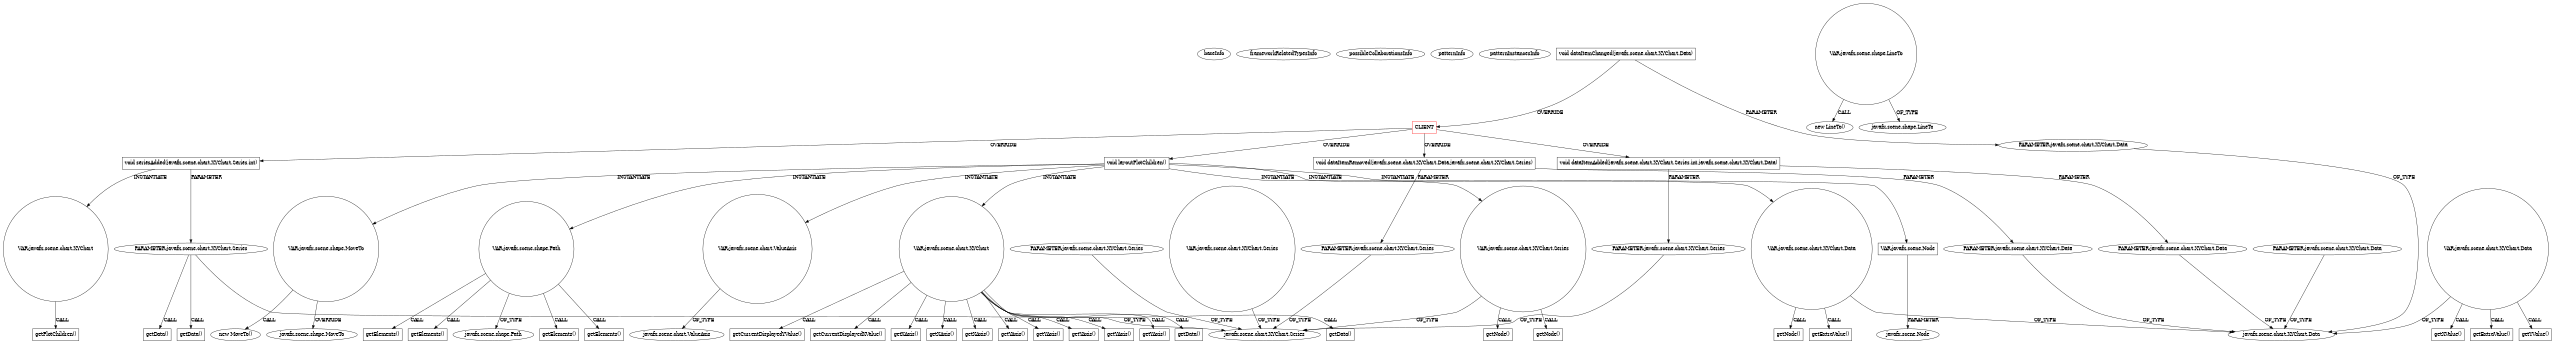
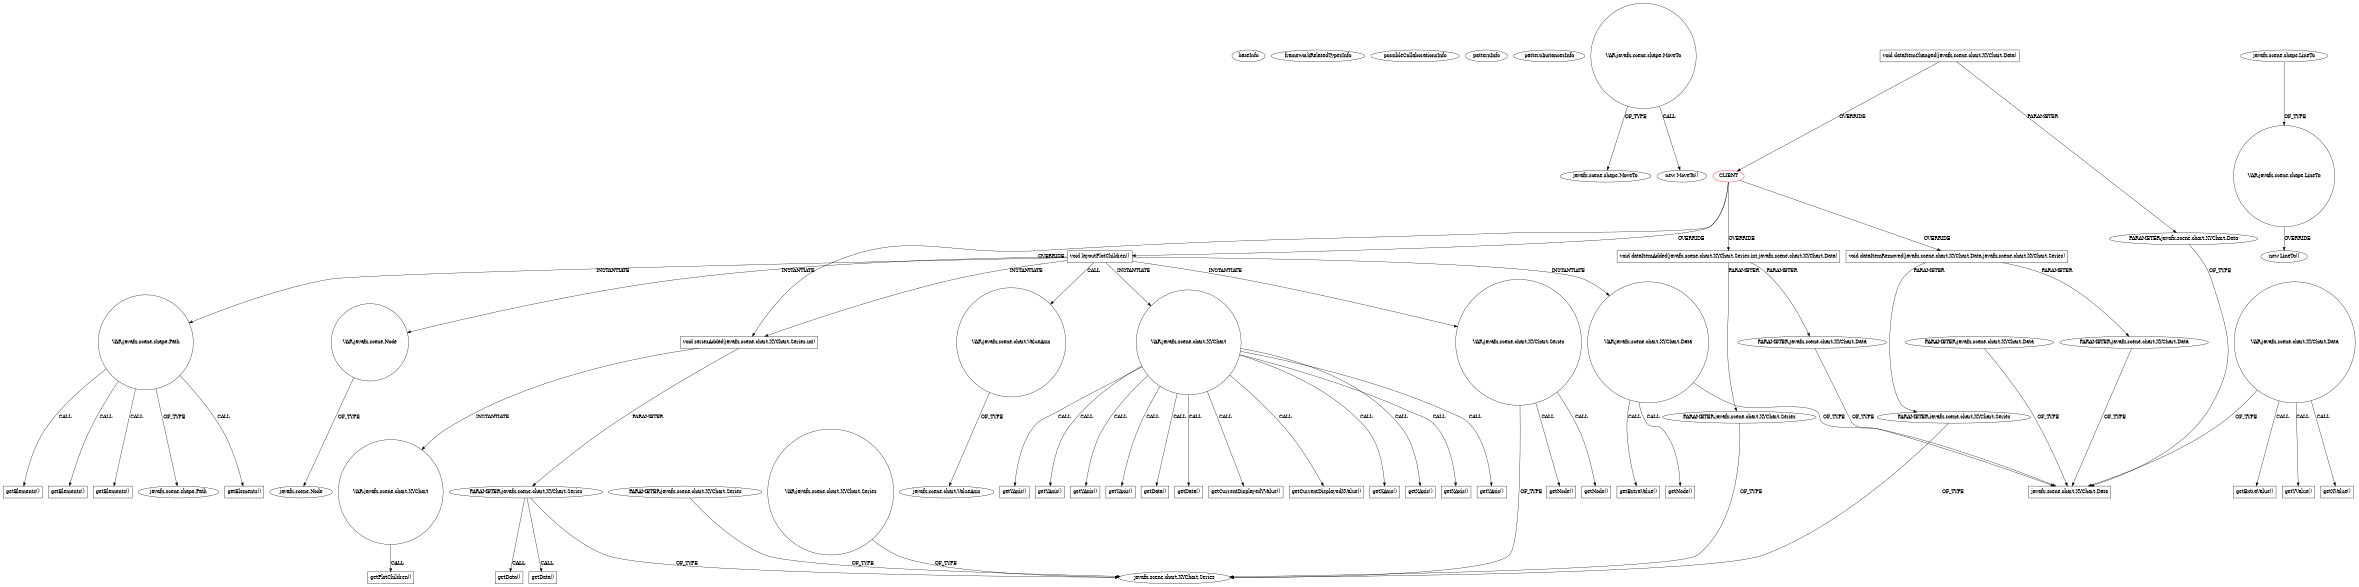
(1893, 109) -> (2284, 92)
(1844, 113) -> (2297, 239)
(1424, 128) -> (1728, 176)
(736, 171) -> (915, 289)
(981, 178) -> (1094, 271)
(1908, 249) -> (370, 342)
(328, 320) -> (1636, 117)
(1923, 320) -> (349, 417)
(2281, 335) -> (2070, 492)
